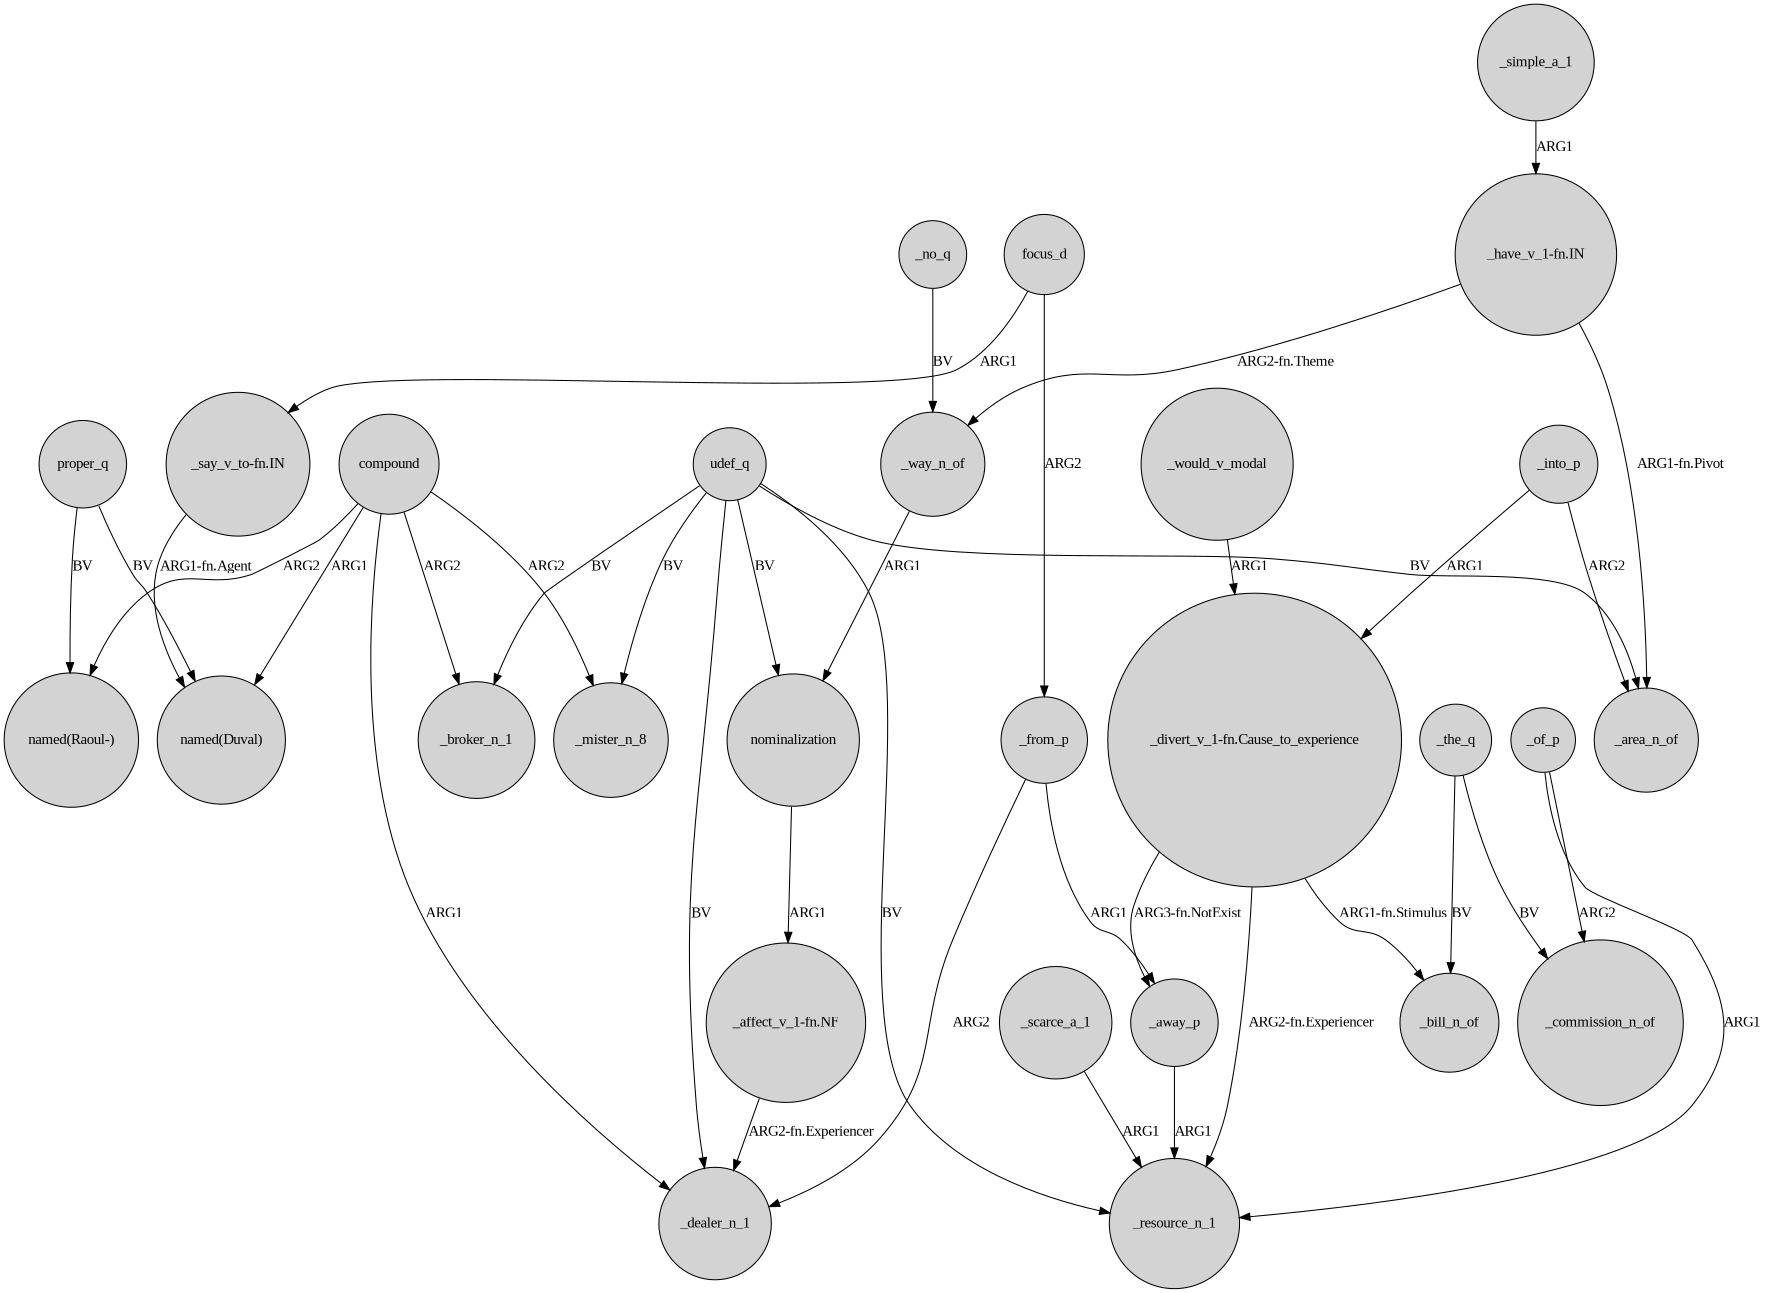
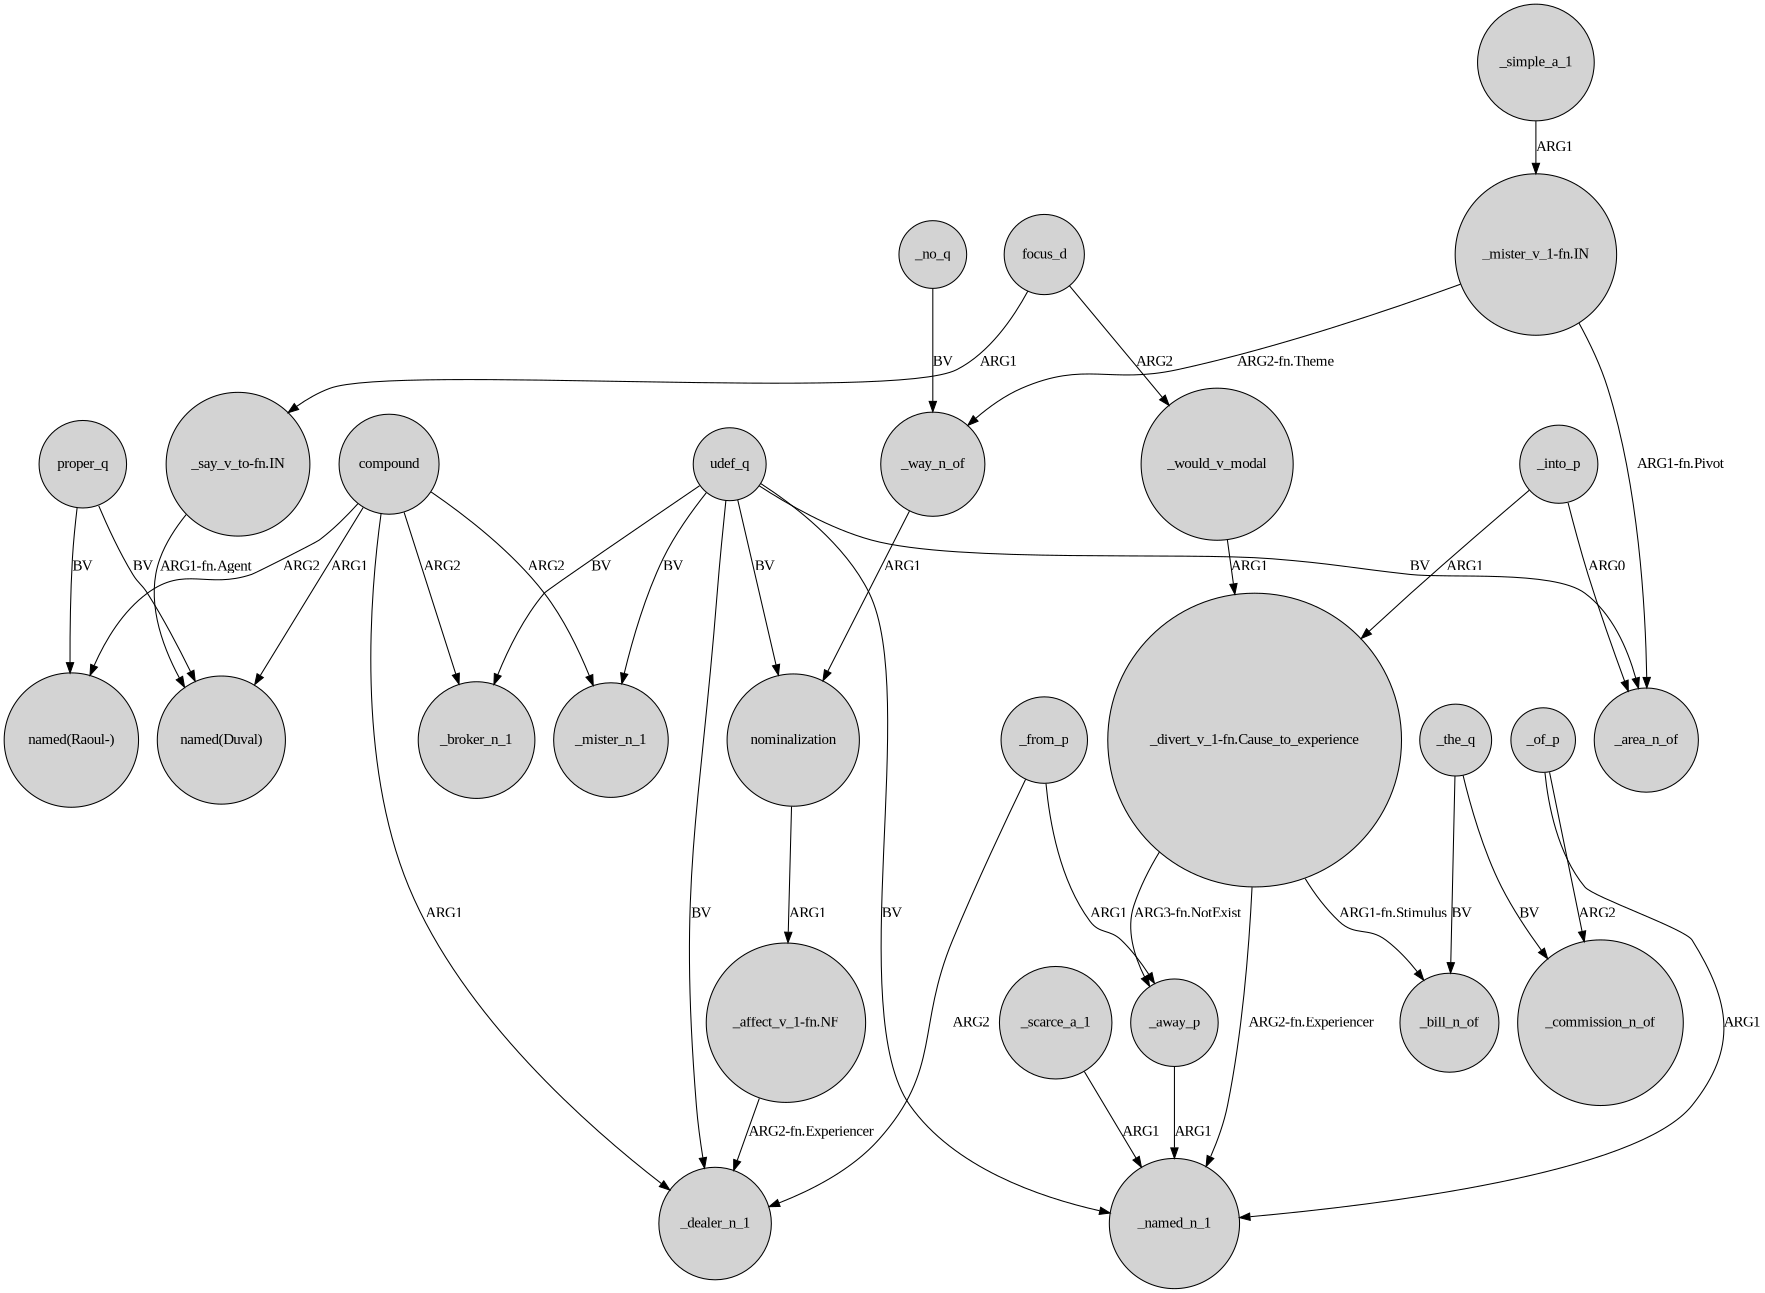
(1536, 255) -> (1536, 255)
(1044, 490) -> (1116, 341)
(1607, 567) -> (1607, 567)
(611, 740) -> (611, 740)
(1174, 1224) -> (1174, 1224)
